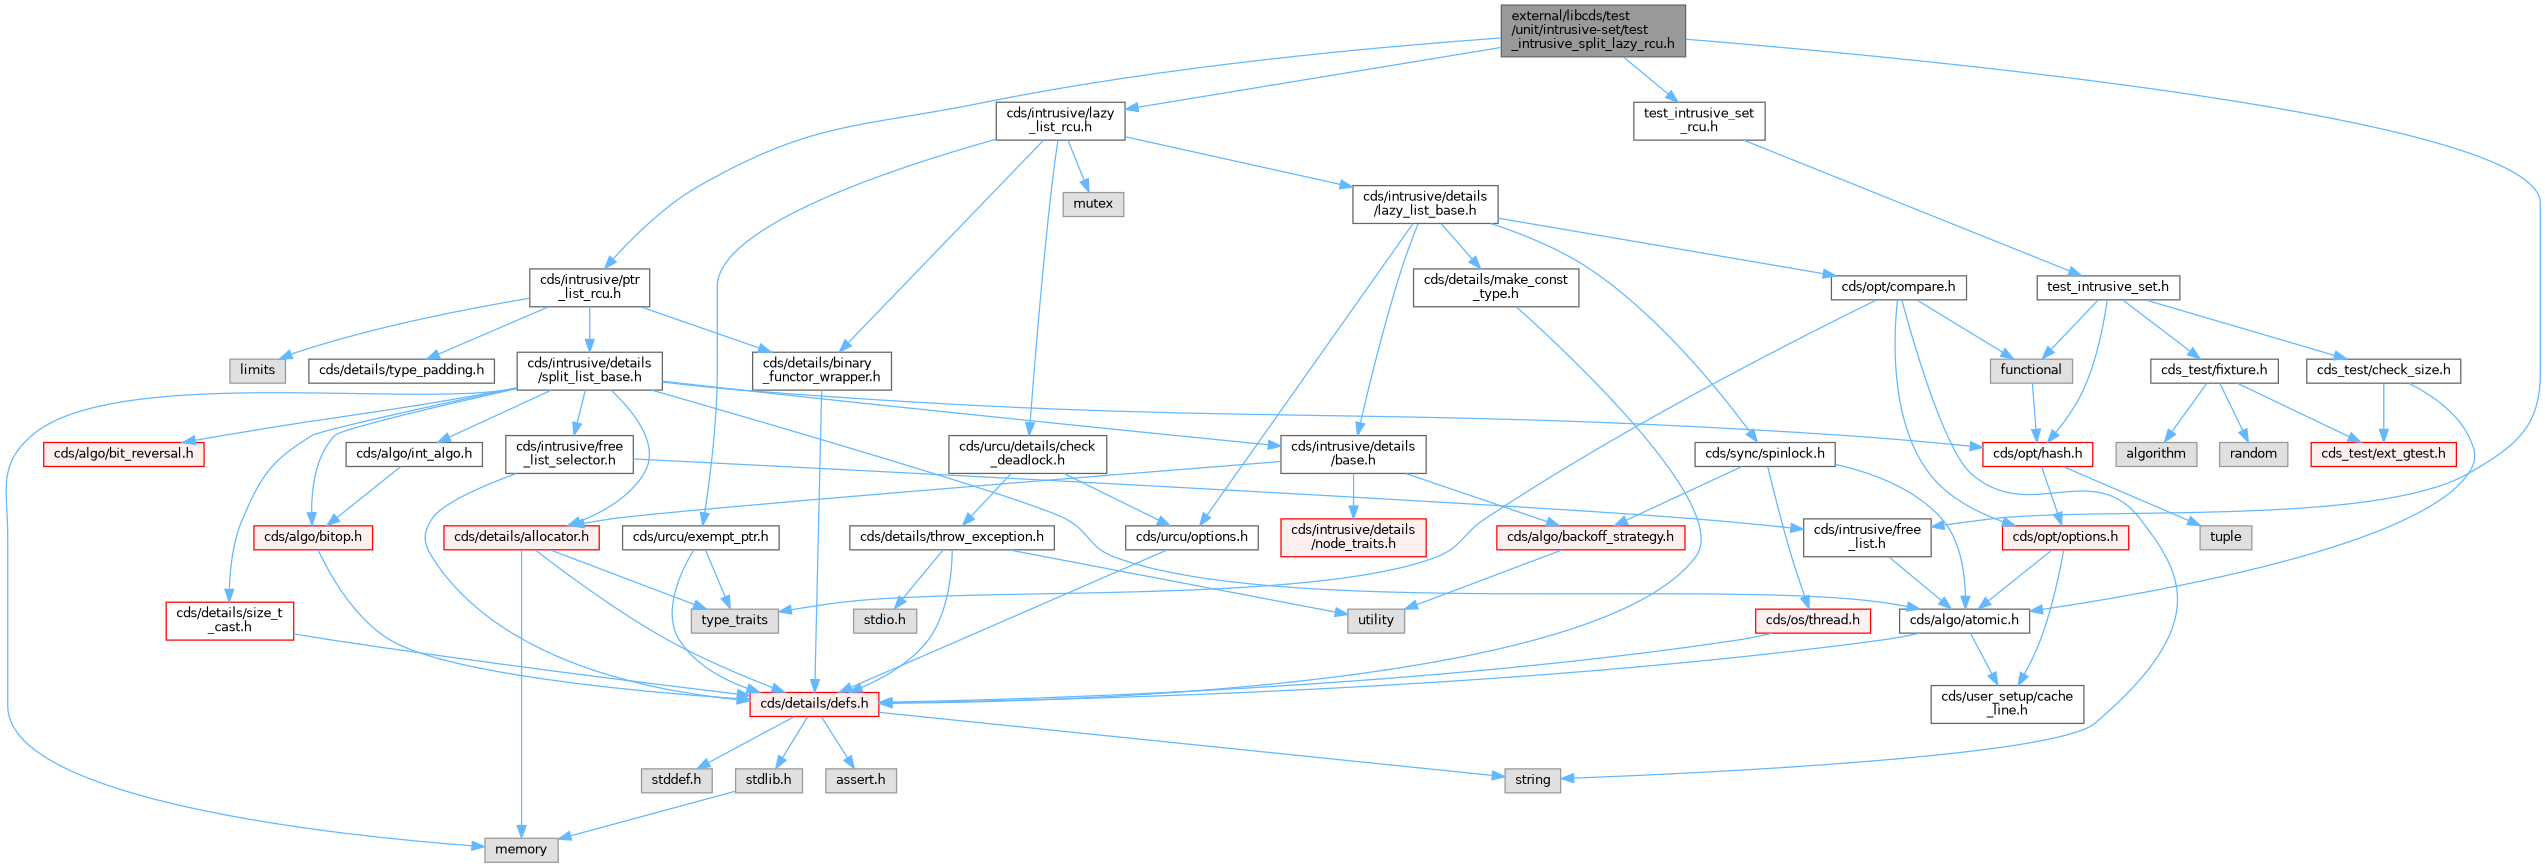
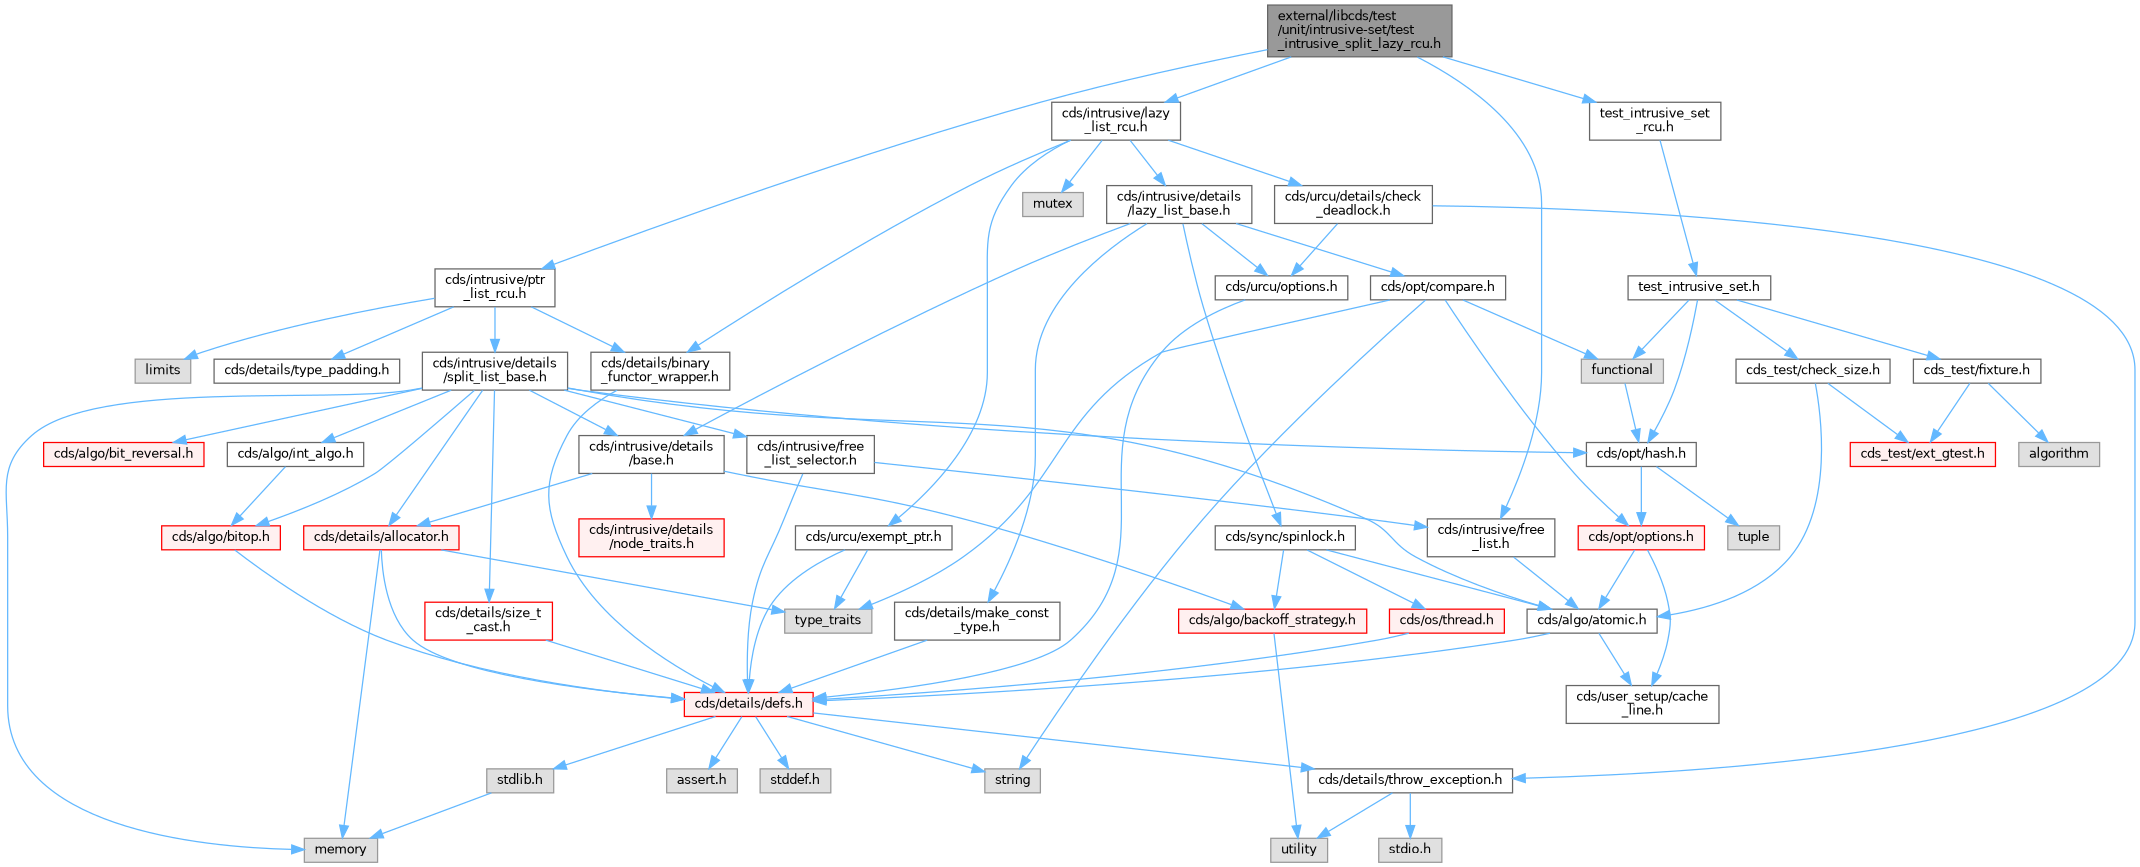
(2038, 455) -> (1641, 455)
(2254, 455) -> none
(931, 635) -> (1057, 740)
